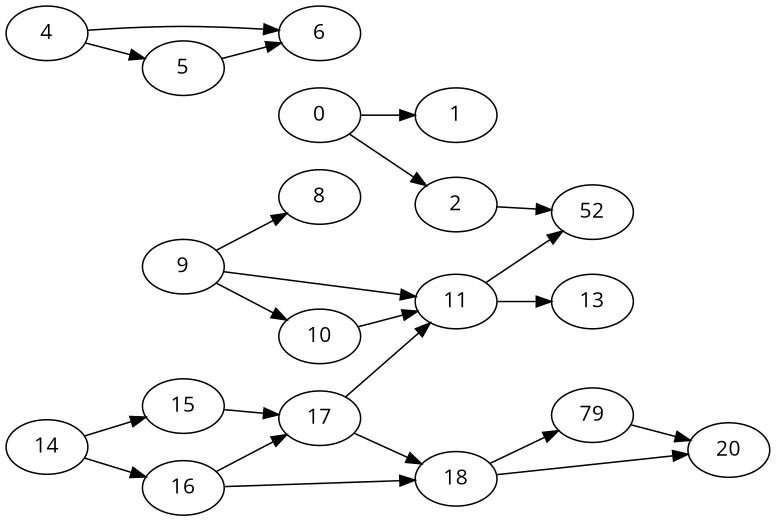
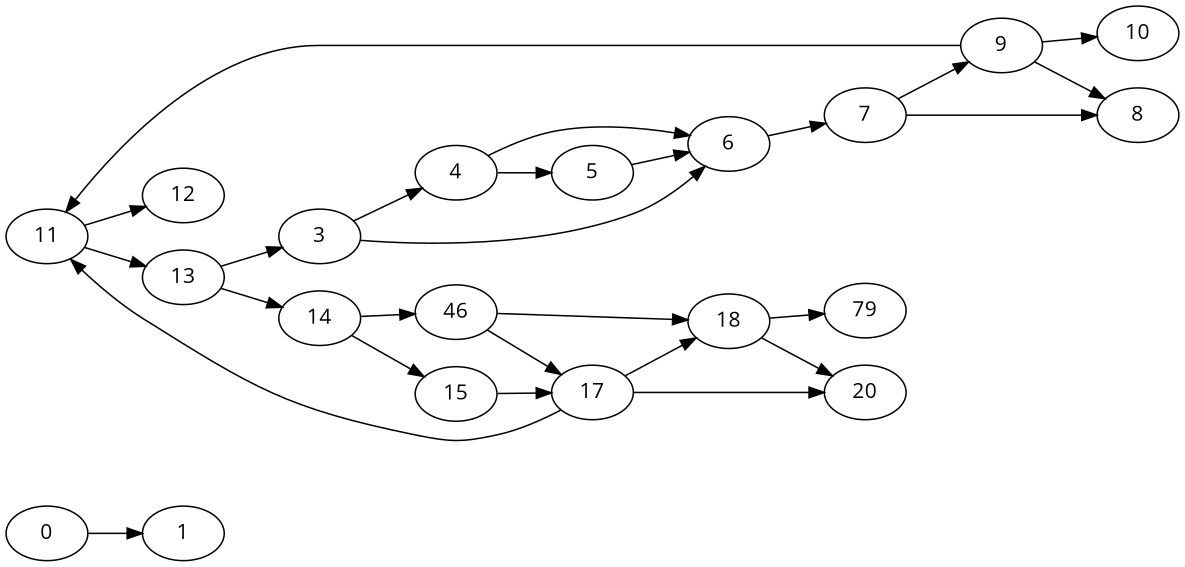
none -> (865, 115)
(456, 205) -> none
(592, 212) -> (183, 195)
none -> (320, 236)
none -> (244, 296)
(381, 321) -> none
(653, 431) -> (721, 392)
(183, 488) -> (456, 312)
